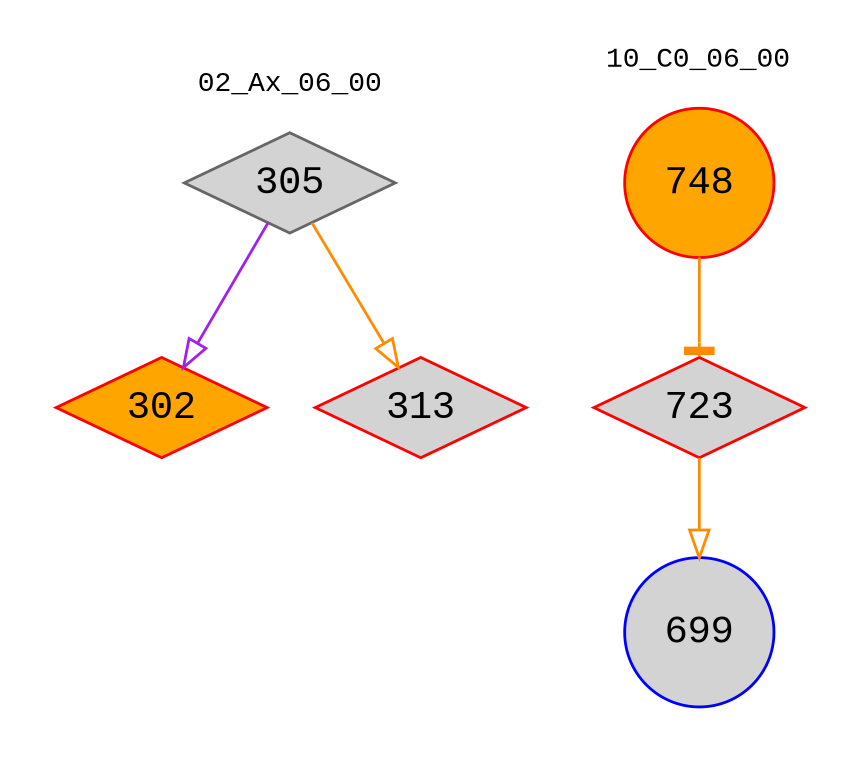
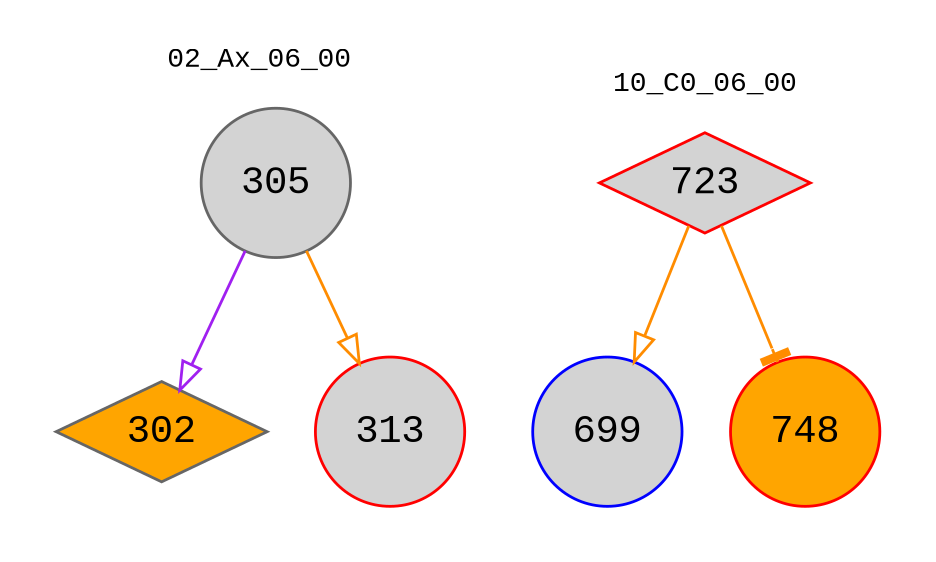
(290, 183) -> (276, 183)
(699, 300) -> (747, 287)
(162, 408) -> (162, 432)
(421, 408) -> (390, 432)
